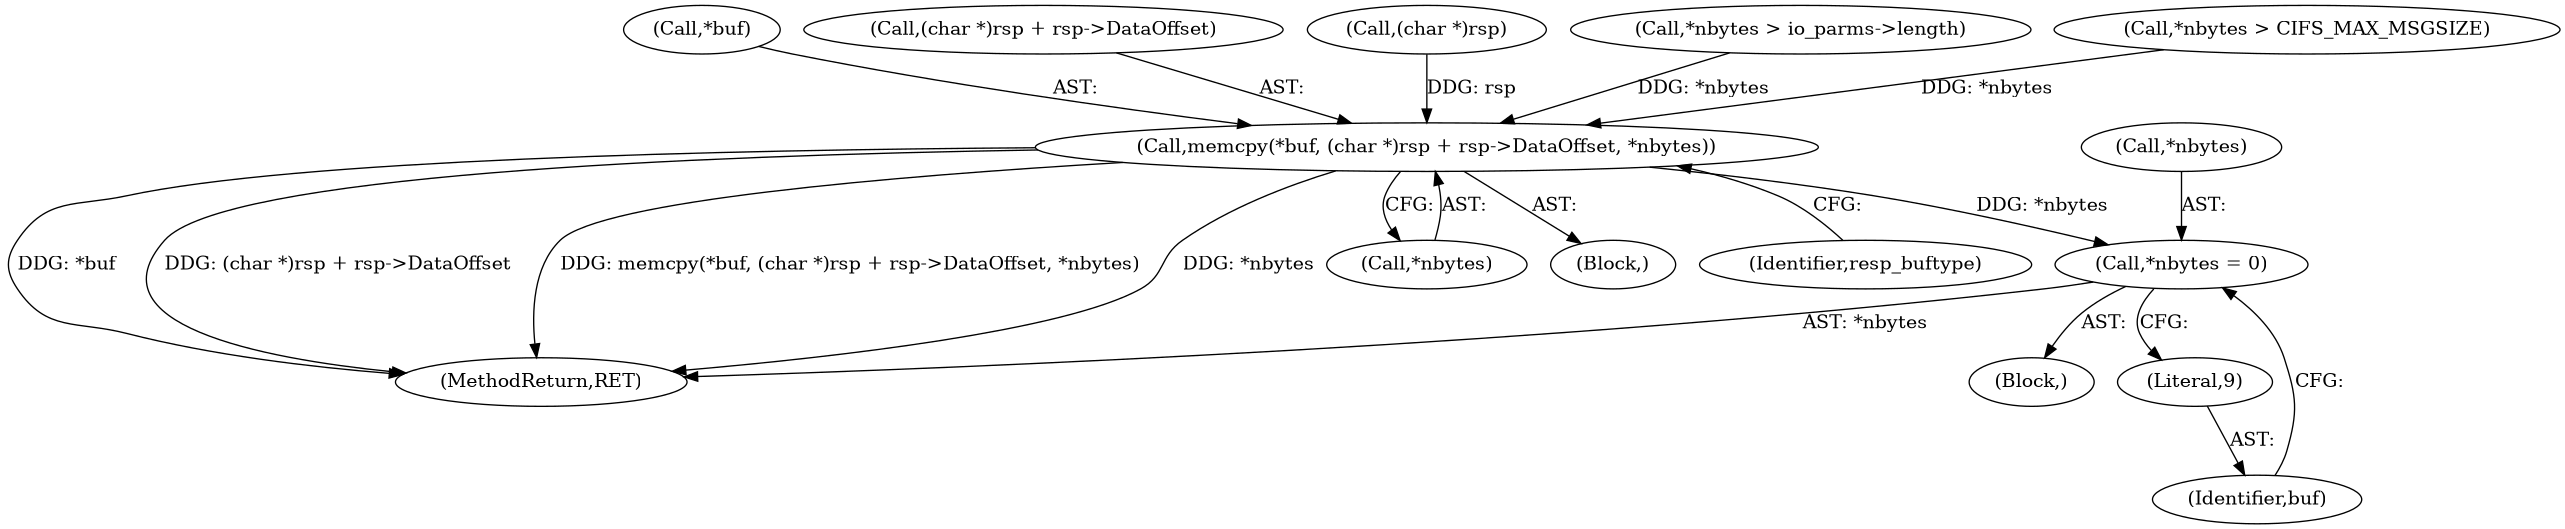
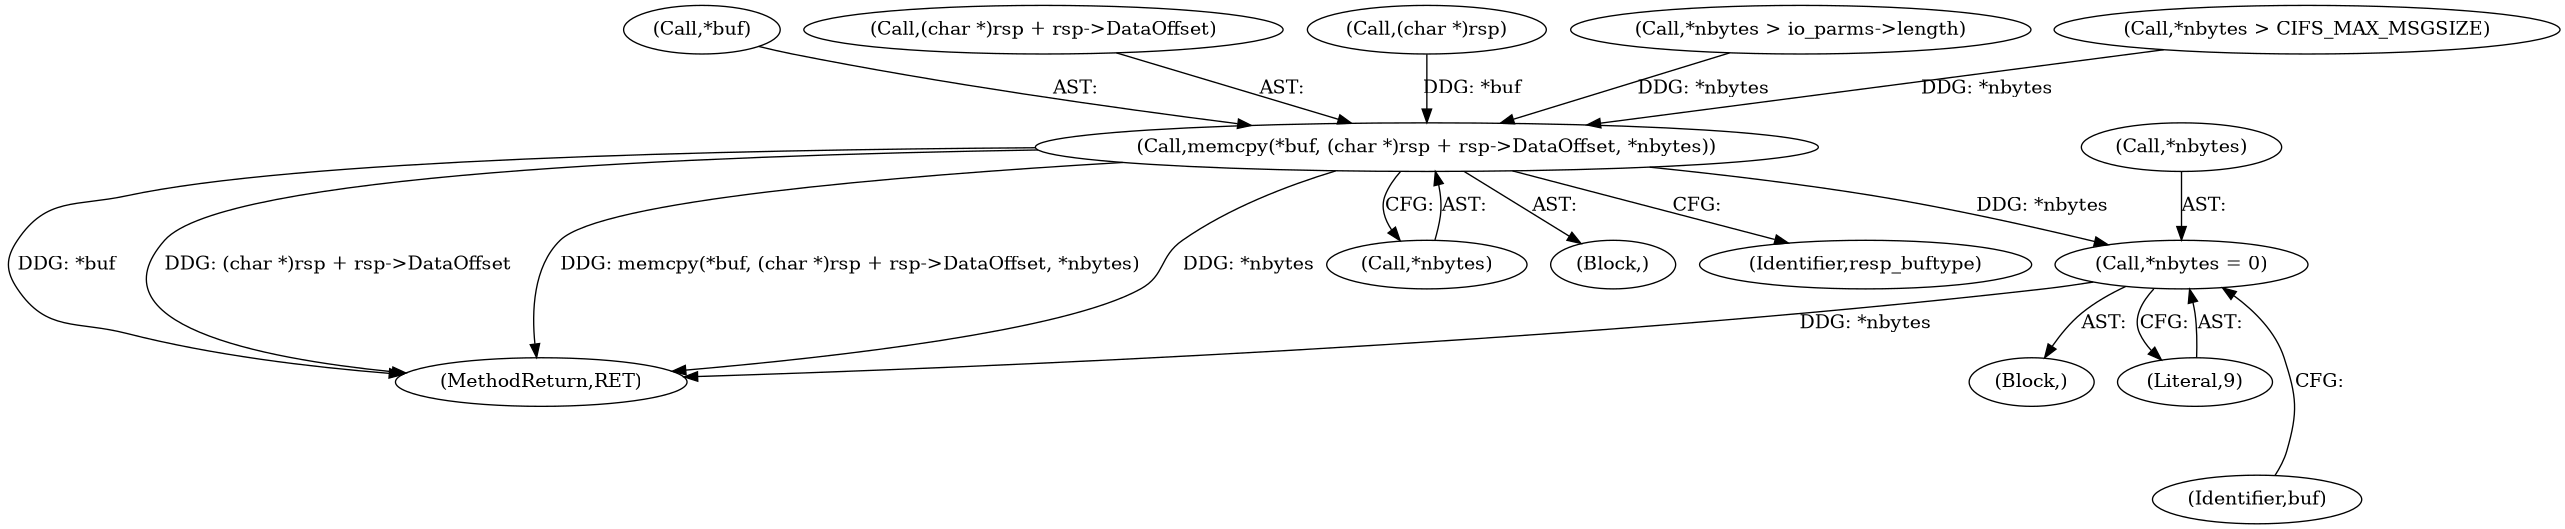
(1472, 88) -> (1472, 88)
(1772, 194) -> (1644, 205)
(1866, 323) -> (1866, 323)
(2223, 435) -> (2196, 330)
